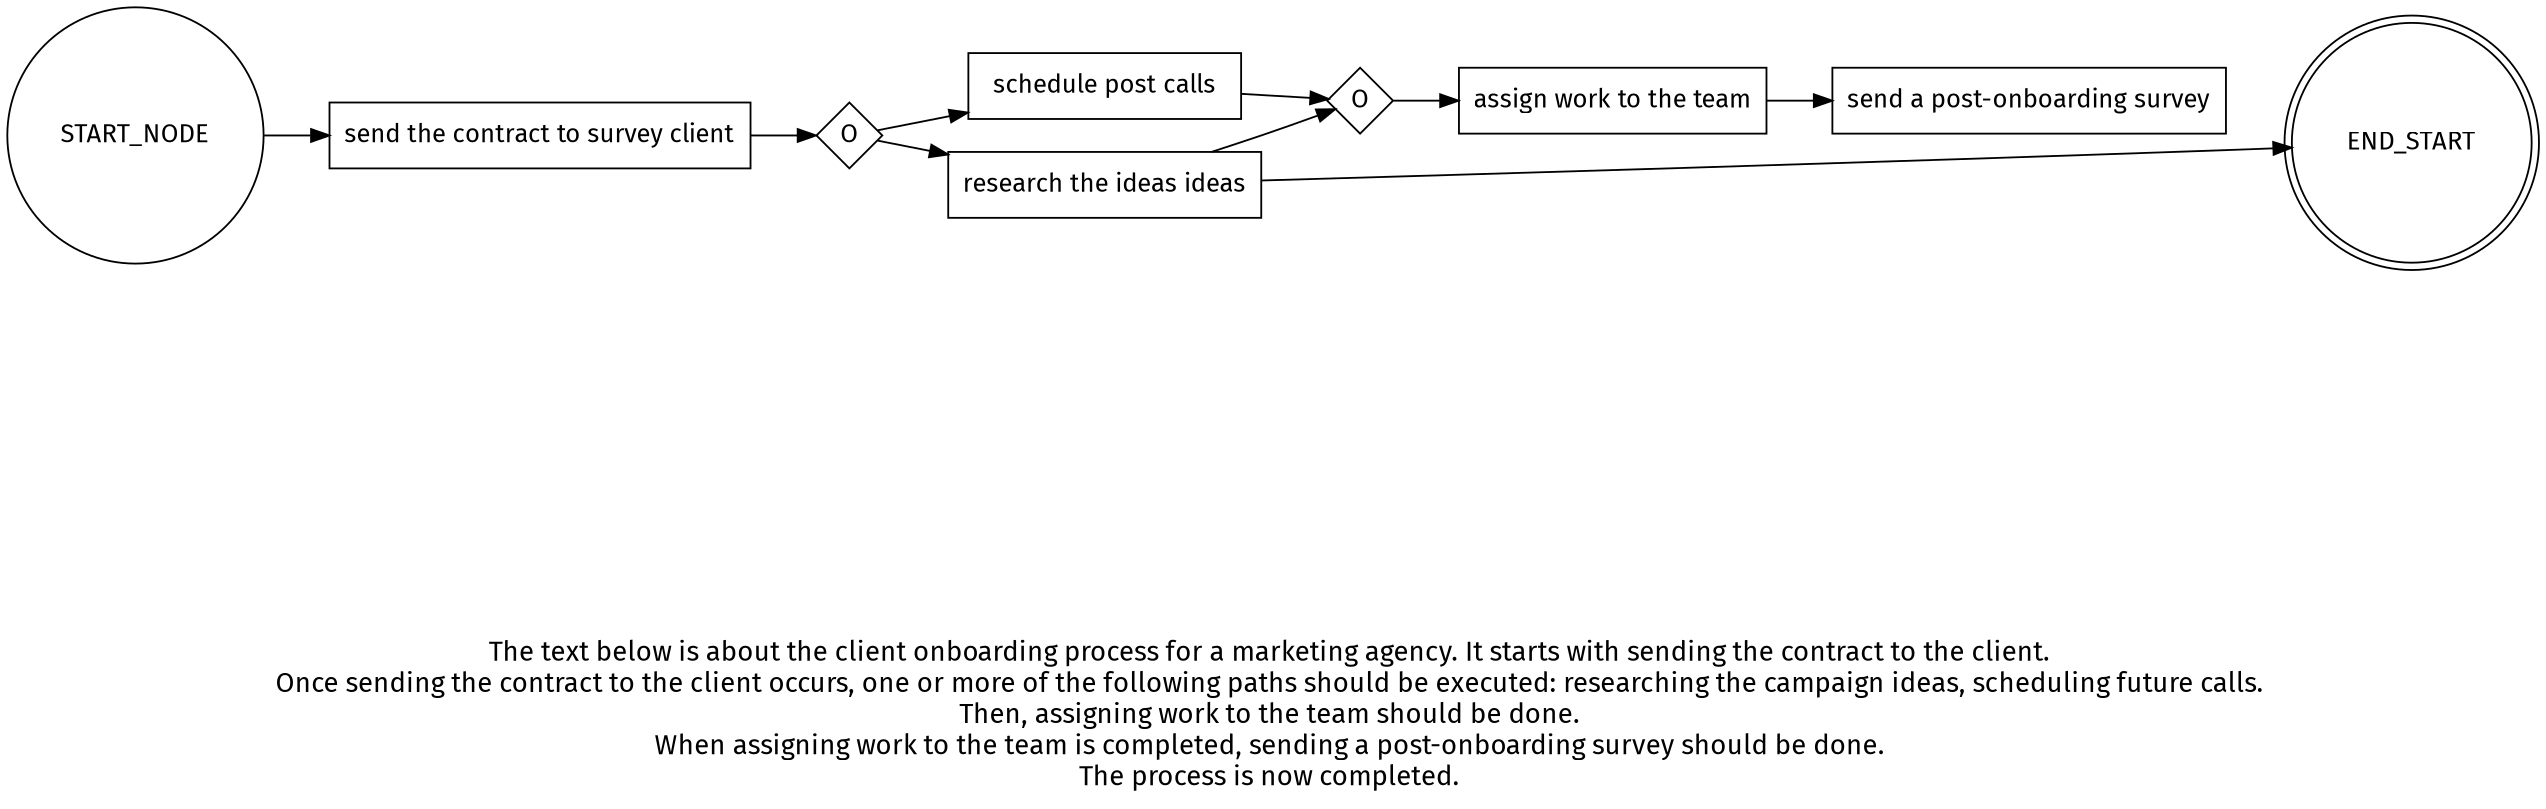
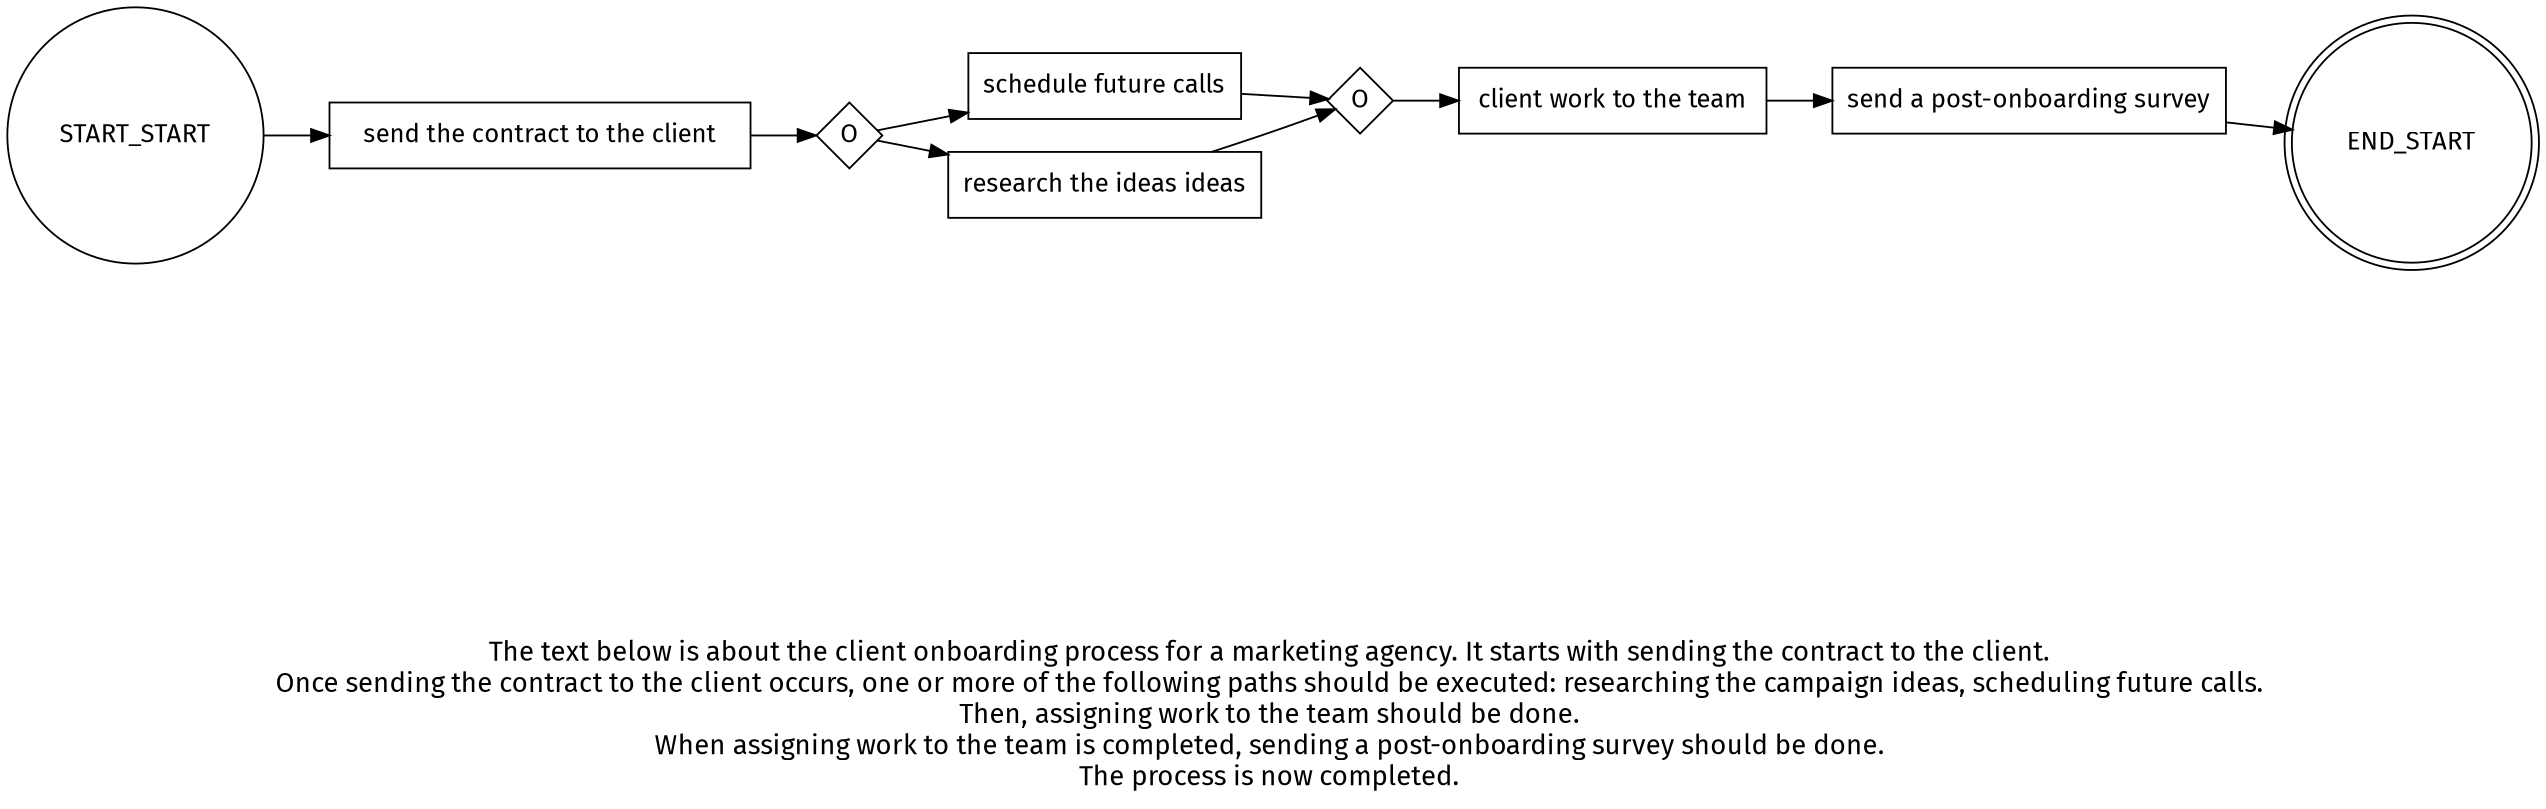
(1105, 86) -> (1105, 86)
(1613, 101) -> (1613, 101)
(135, 135) -> (135, 135)
(540, 135) -> (540, 135)
(1767, 165) -> (2250, 125)
